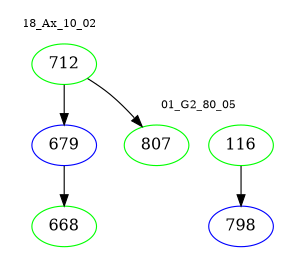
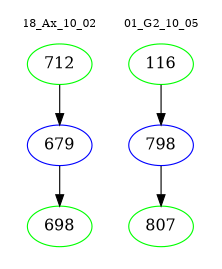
(199, 105) -> (162, 24)
(123, 106) -> (161, 180)
(64, 226) -> (60, 226)
